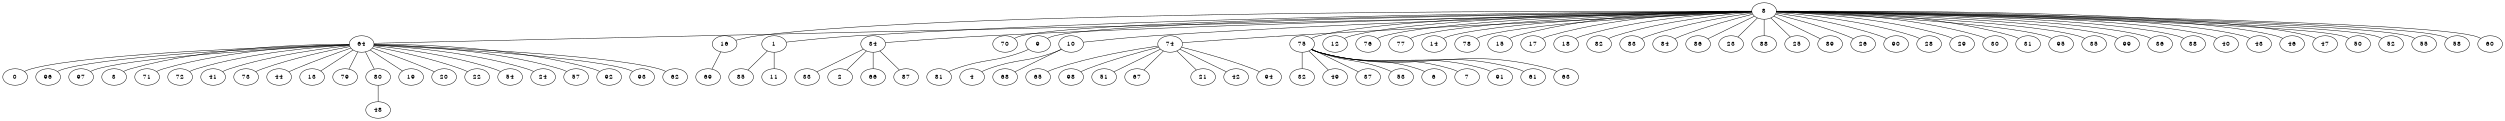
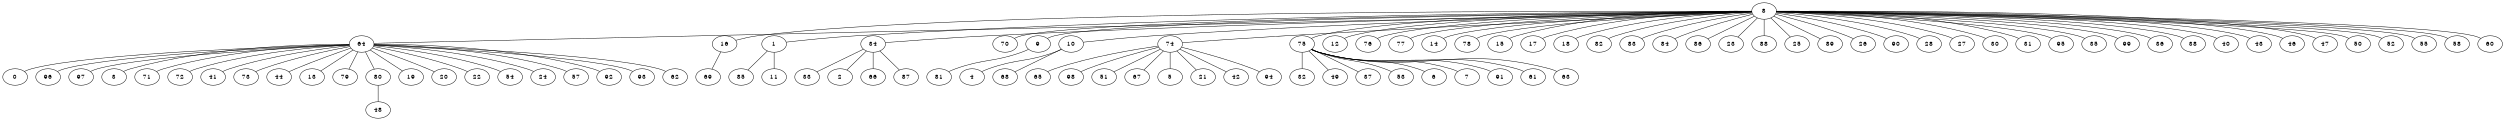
(1962, 44) -> (1962, 44)
none -> (1170, 77)
